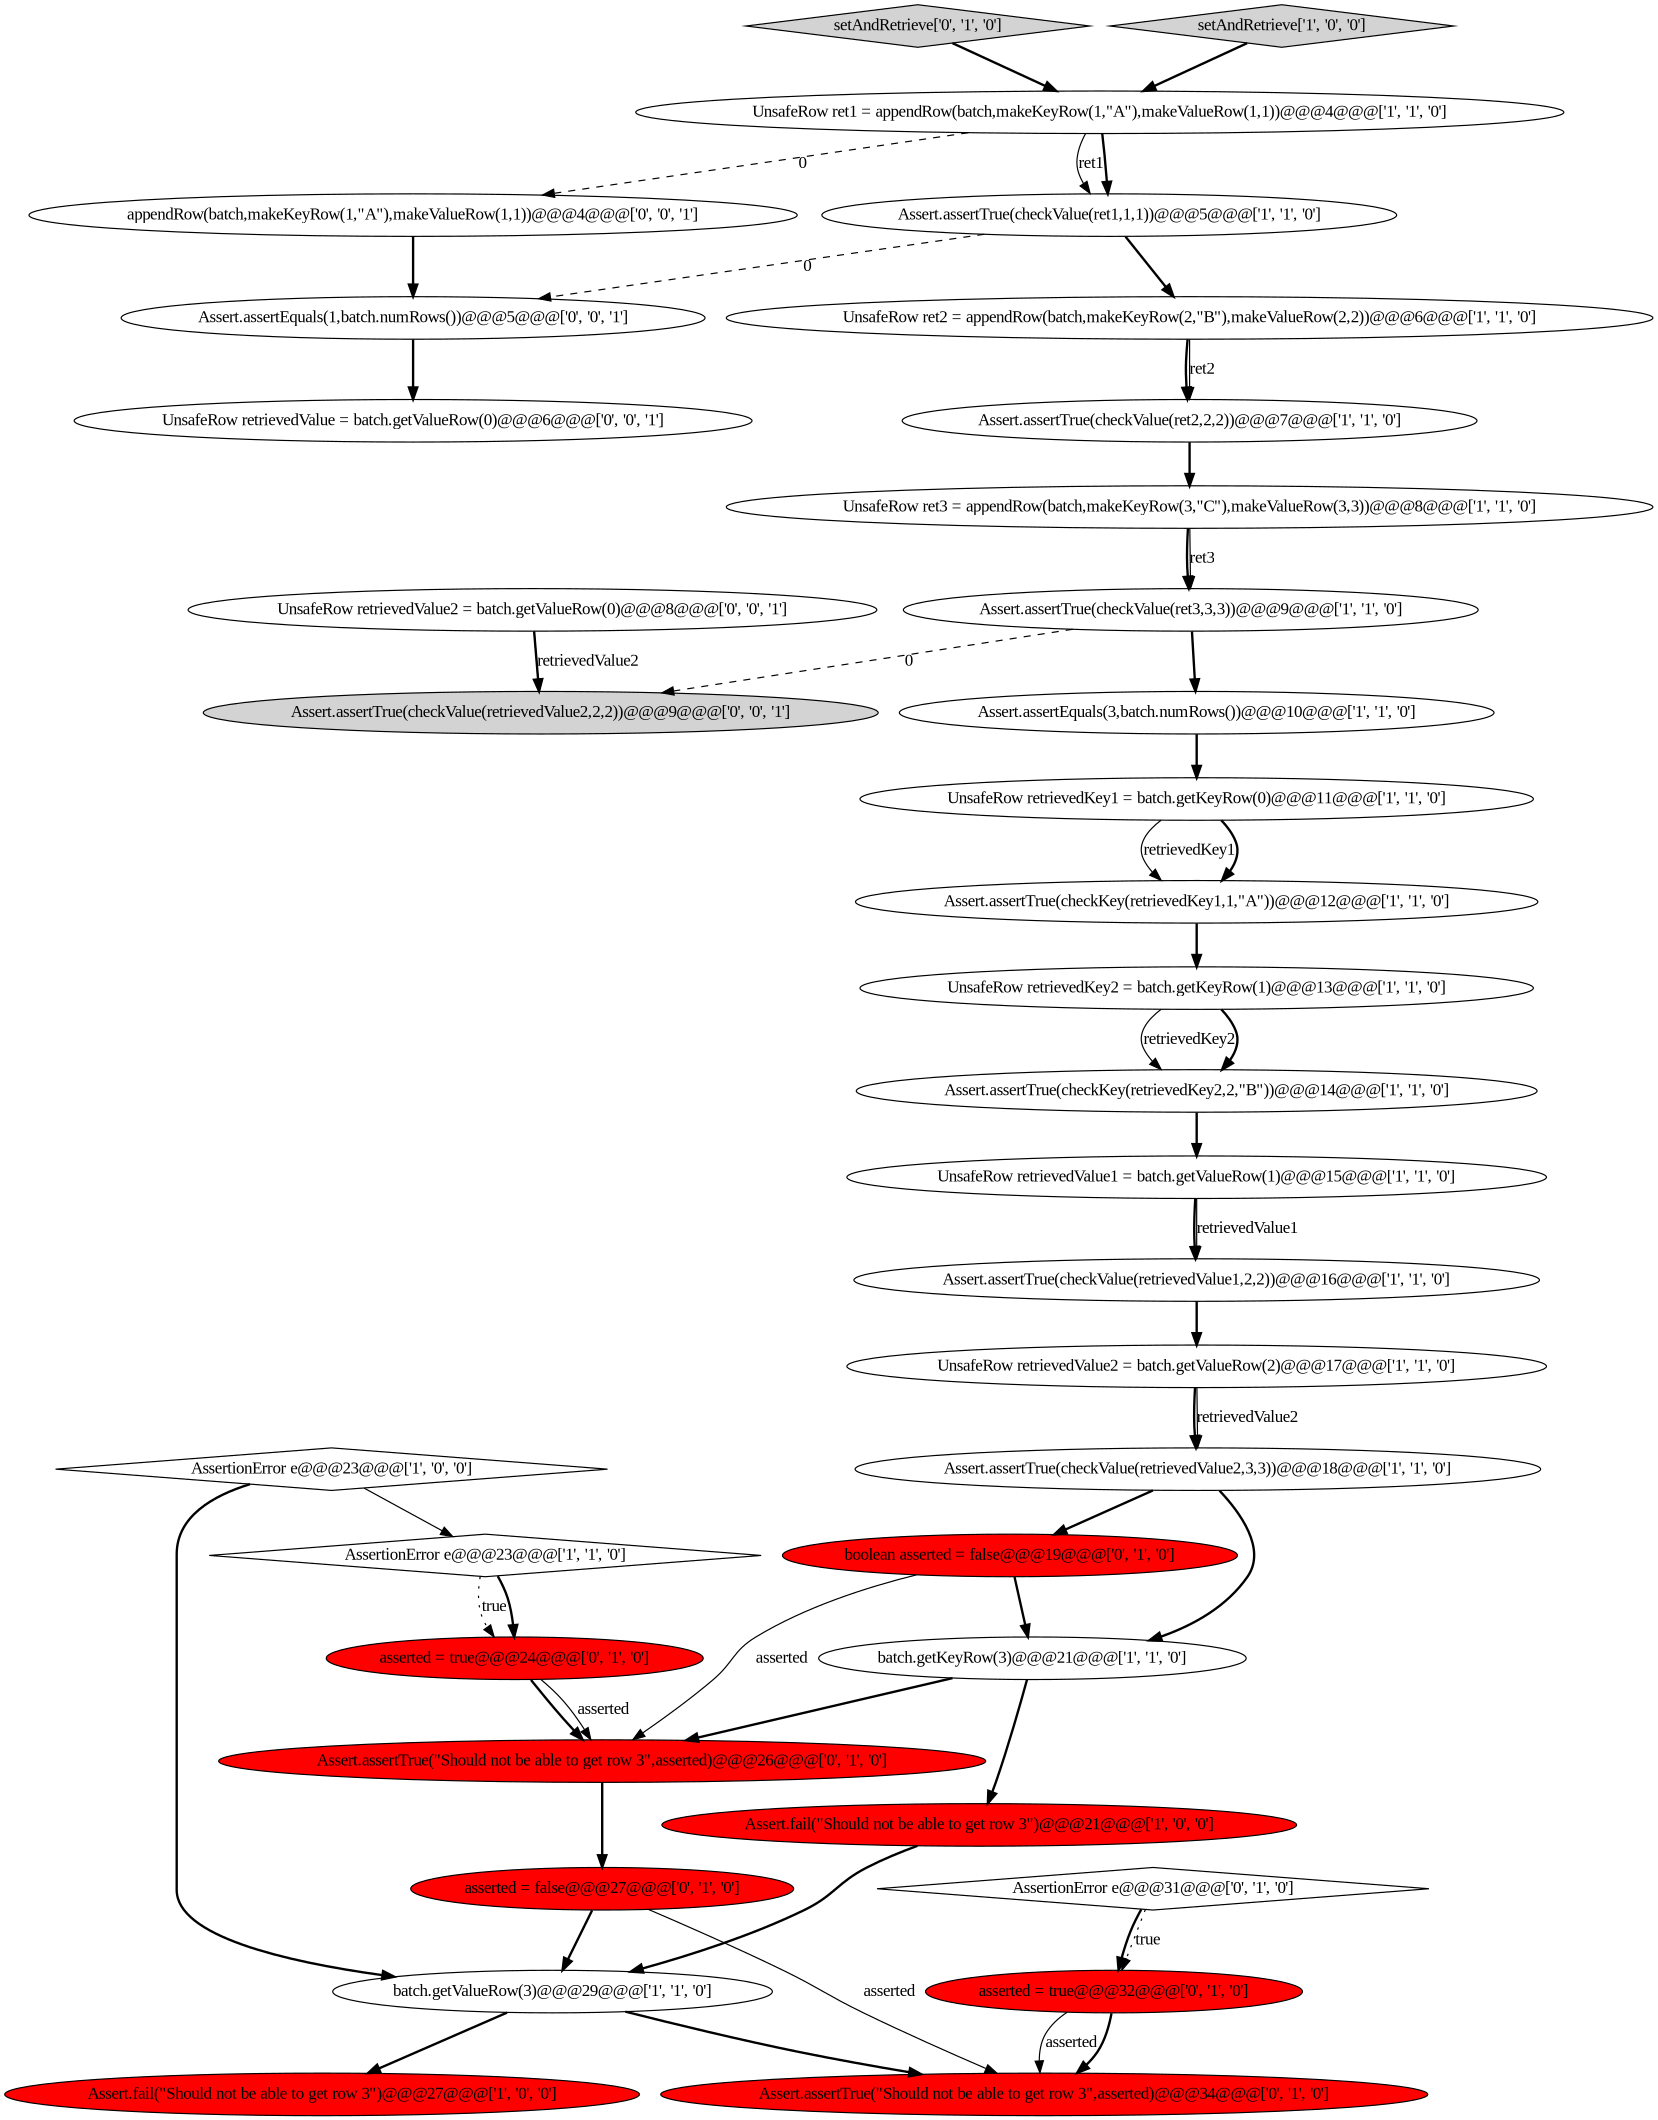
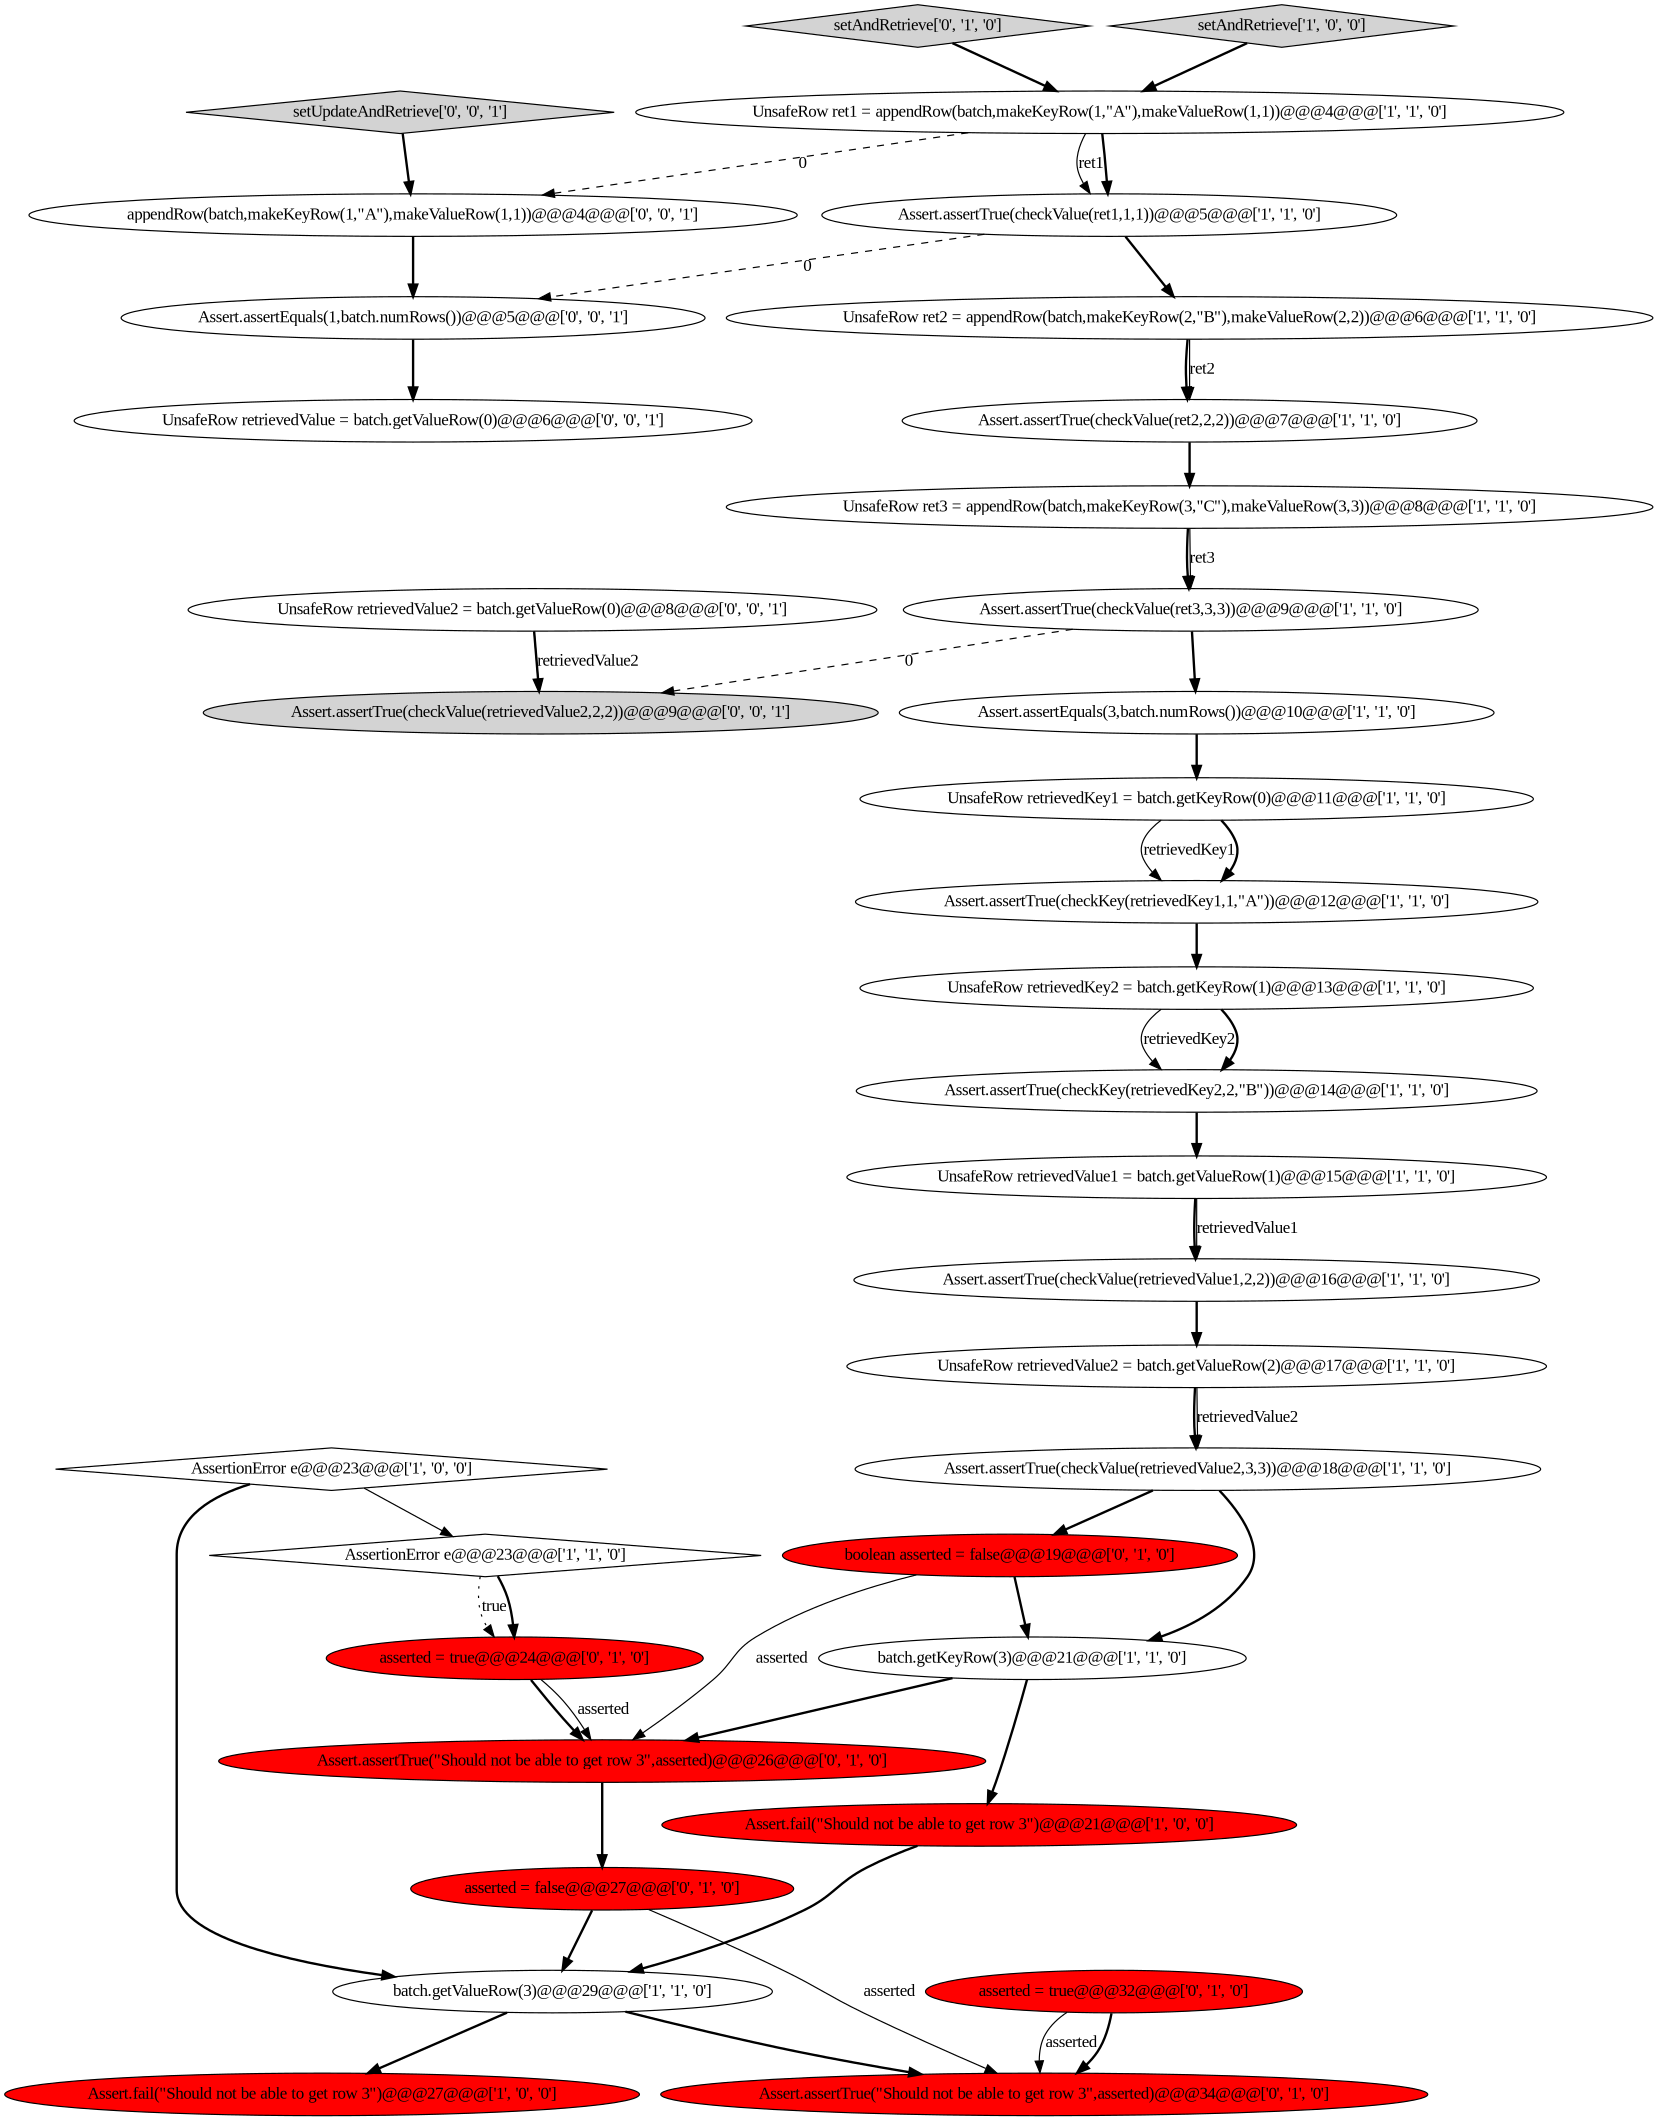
none -> (400, 112)
(1153, 1889) -> none
